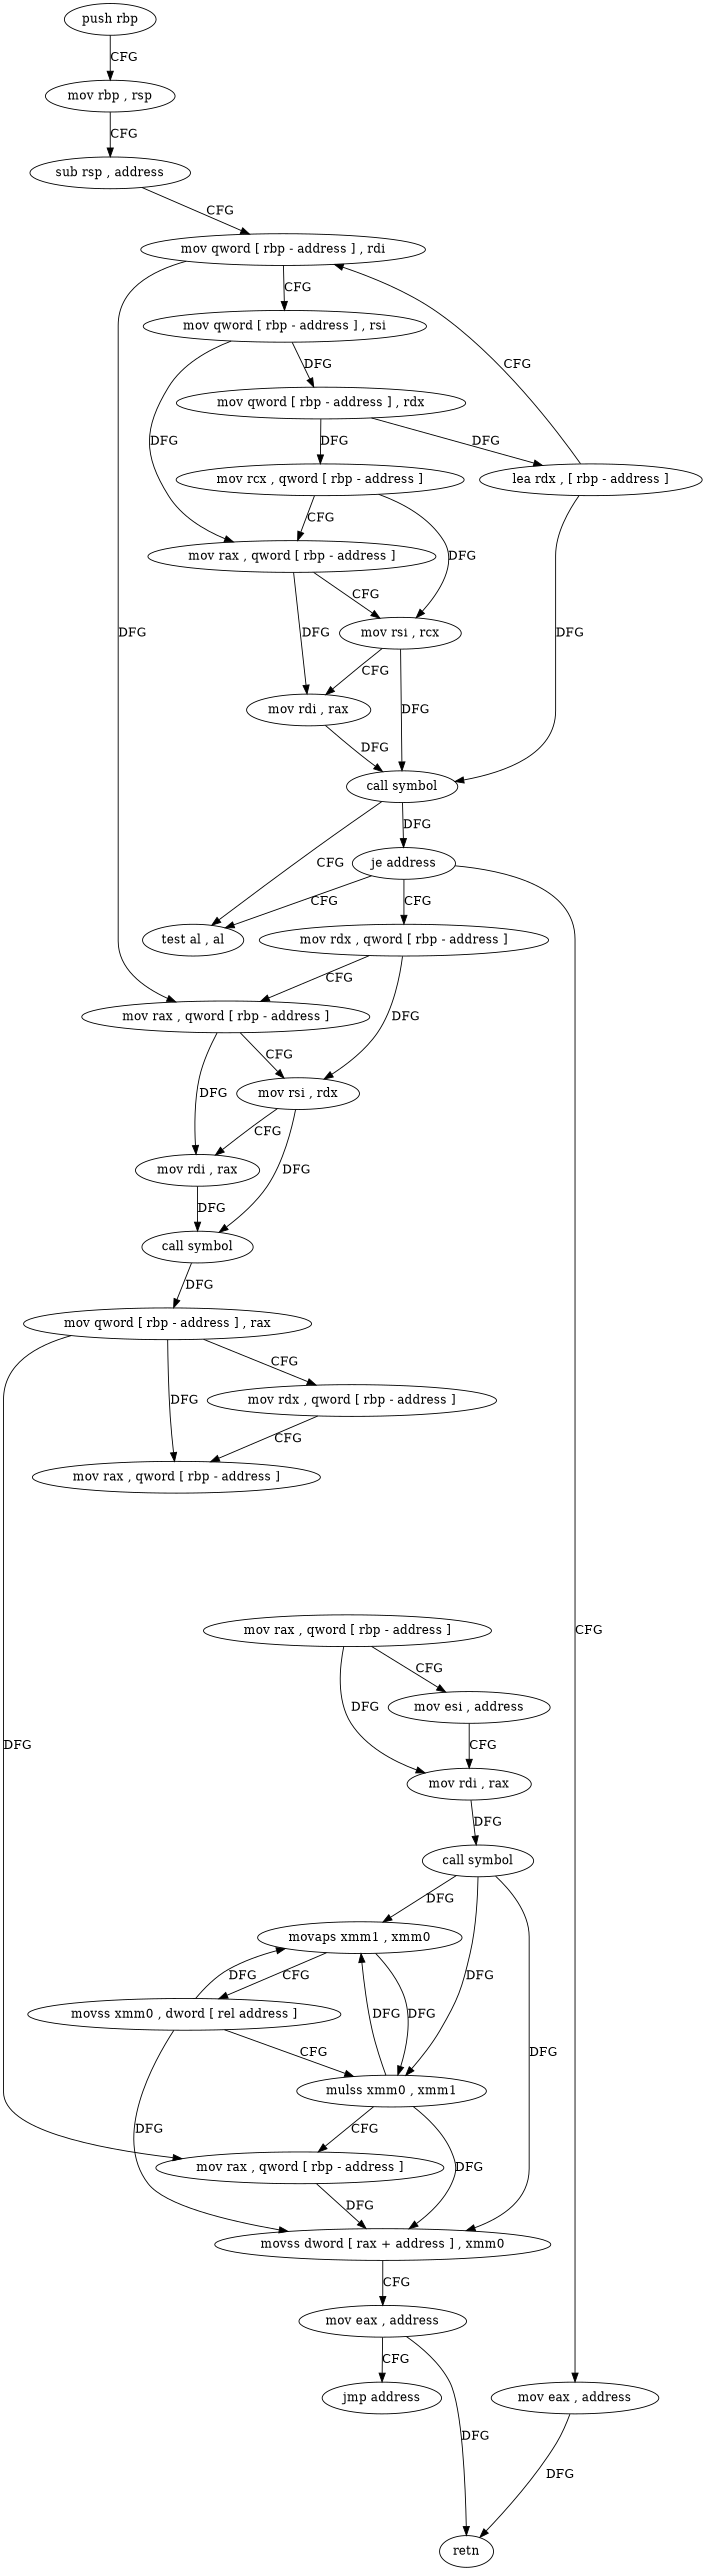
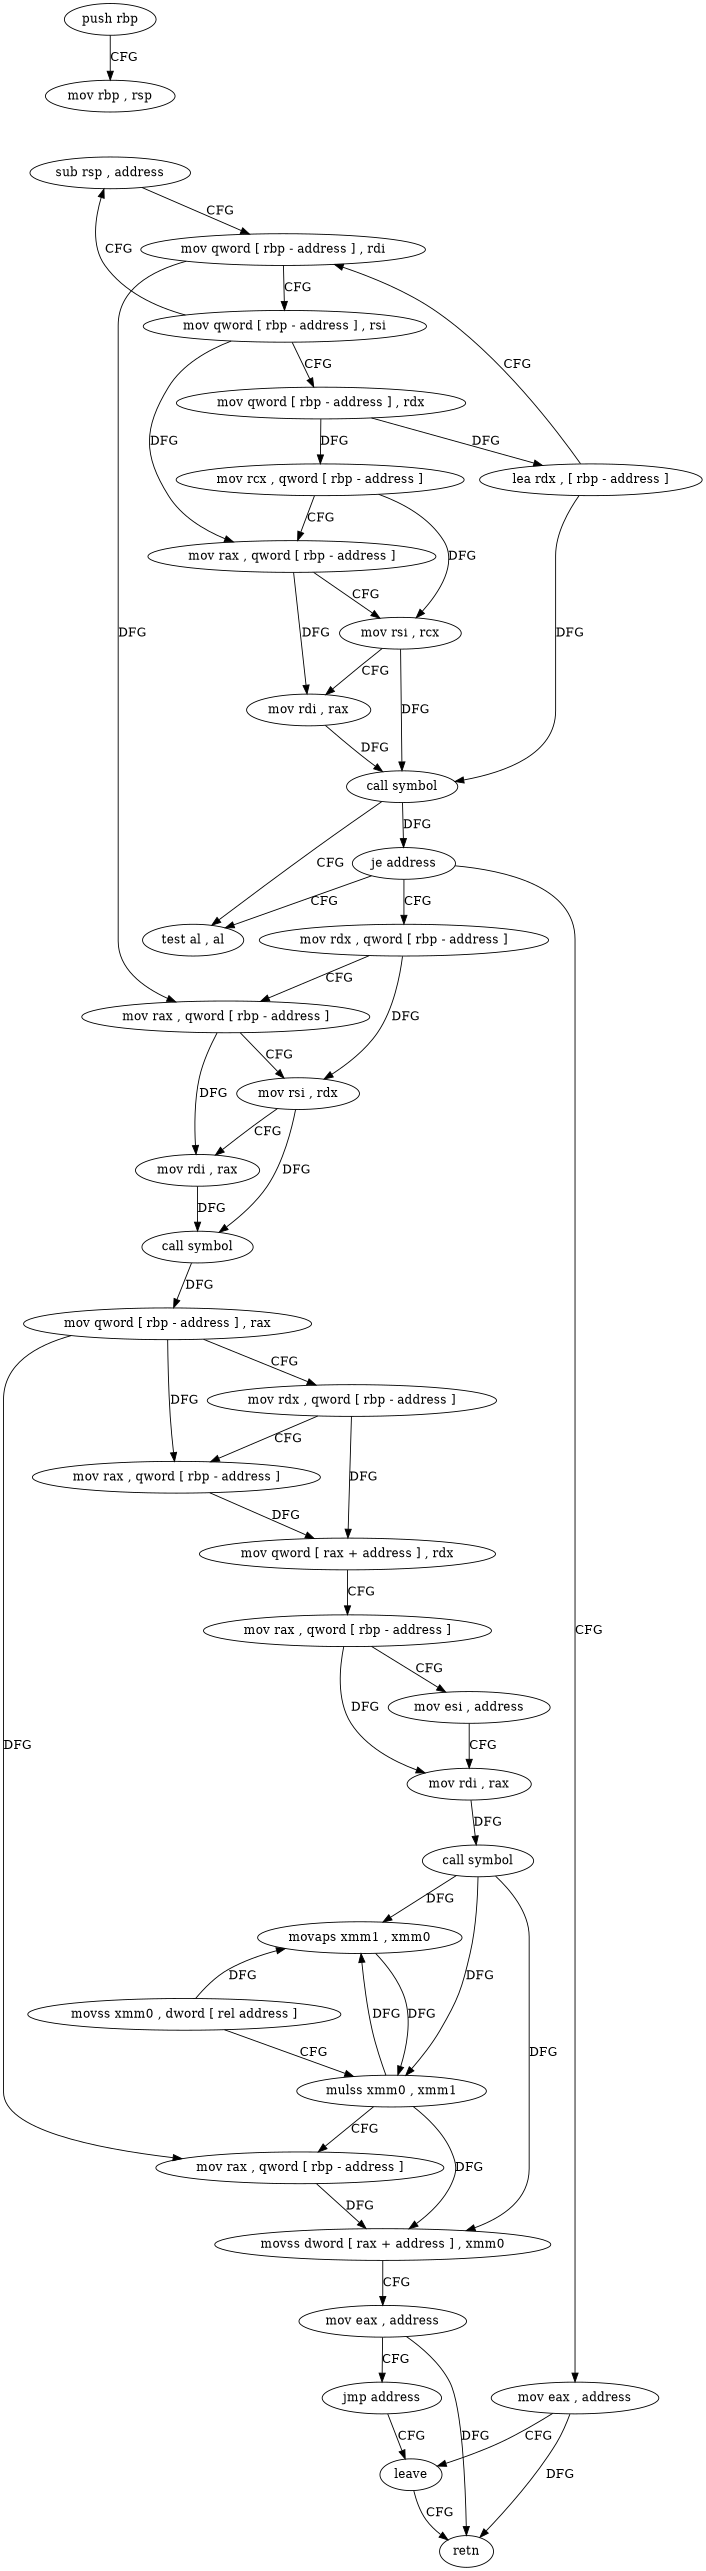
(110, 130) -> (113, 275)
(318, 365) -> (318, 365)
none -> (347, 1554)
(277, 1974) -> none
(142, 2173) -> none
none -> (411, 2475)
